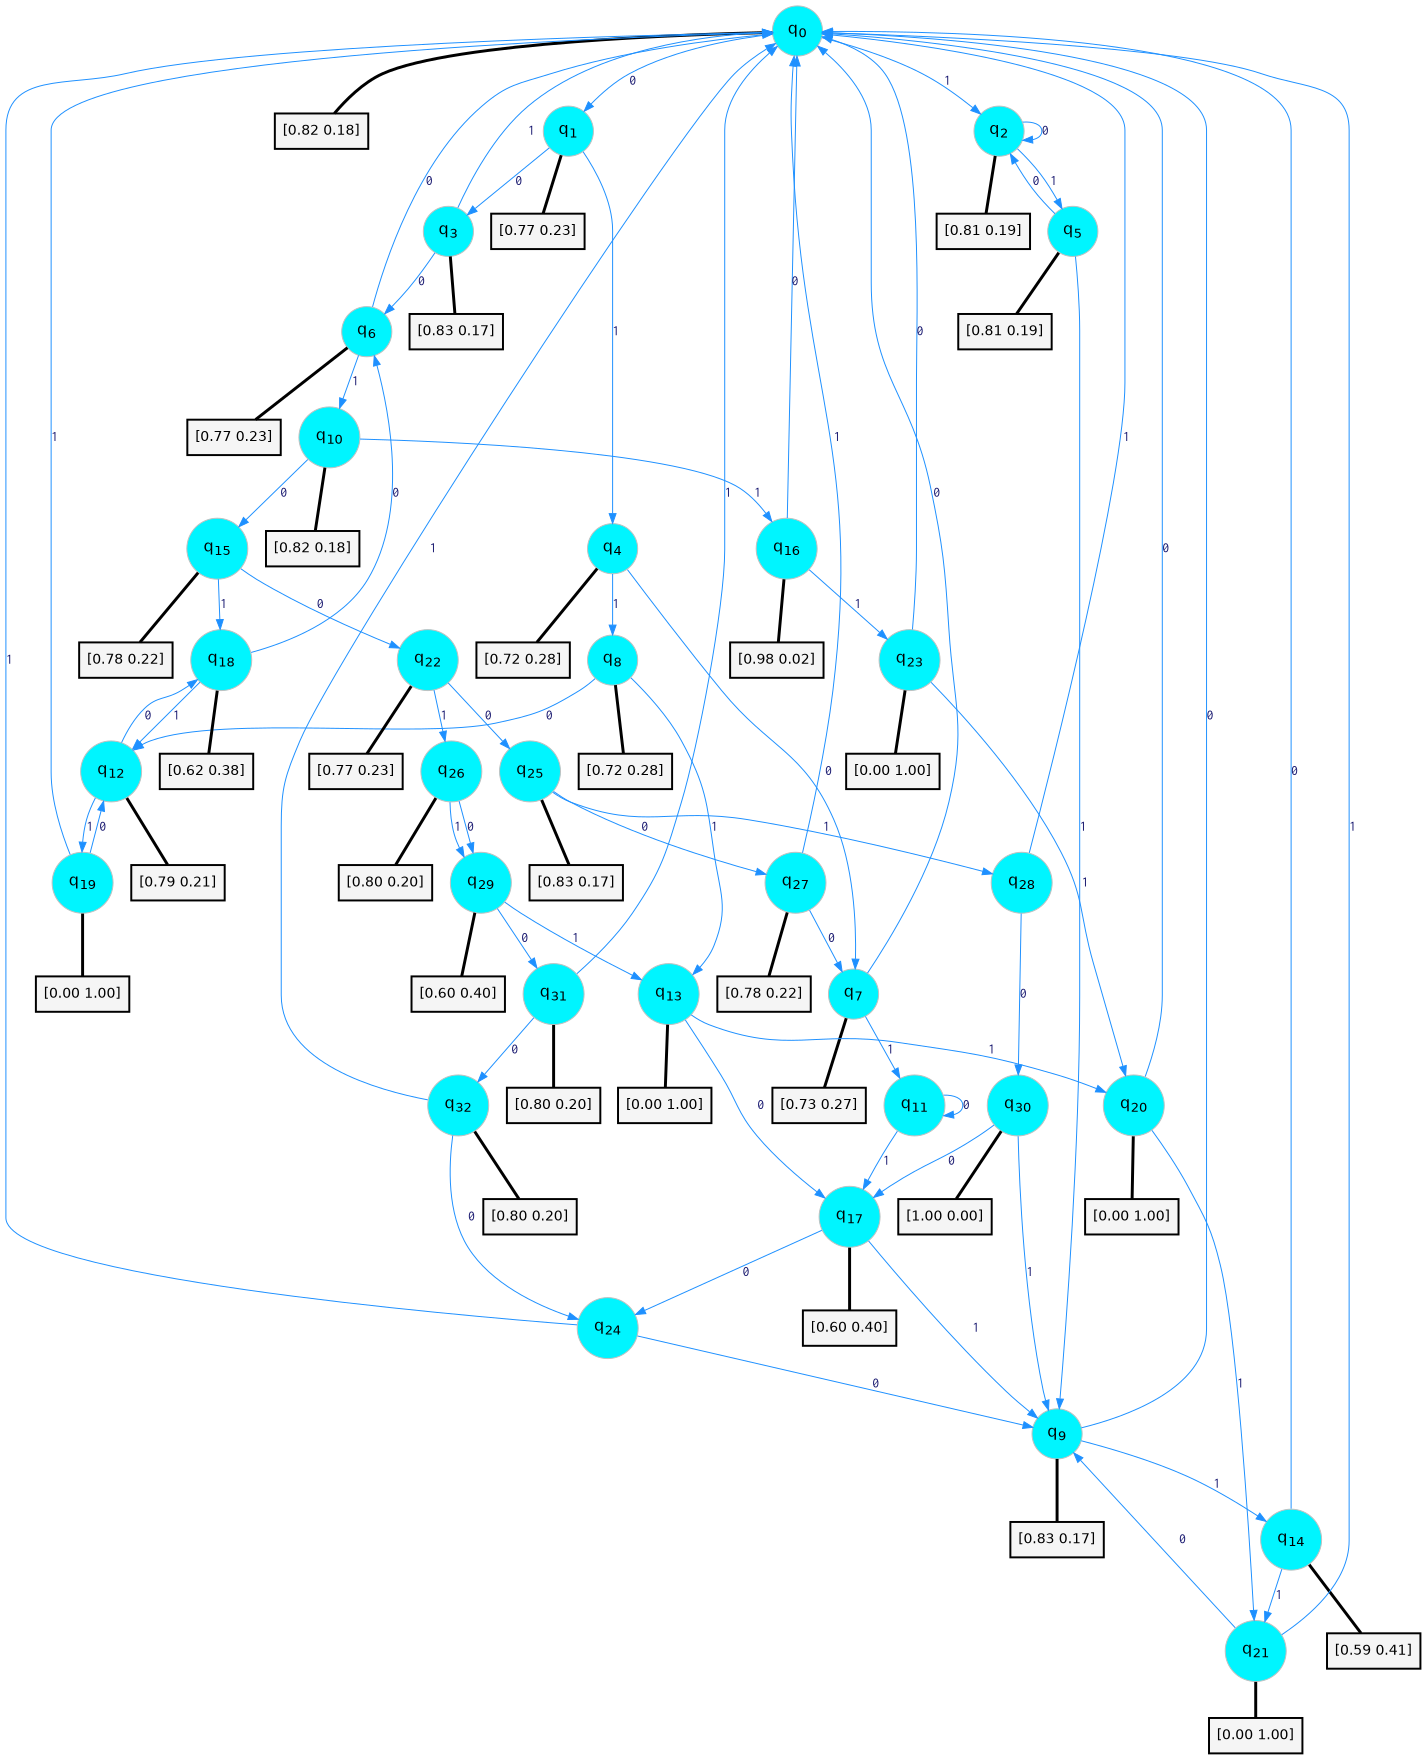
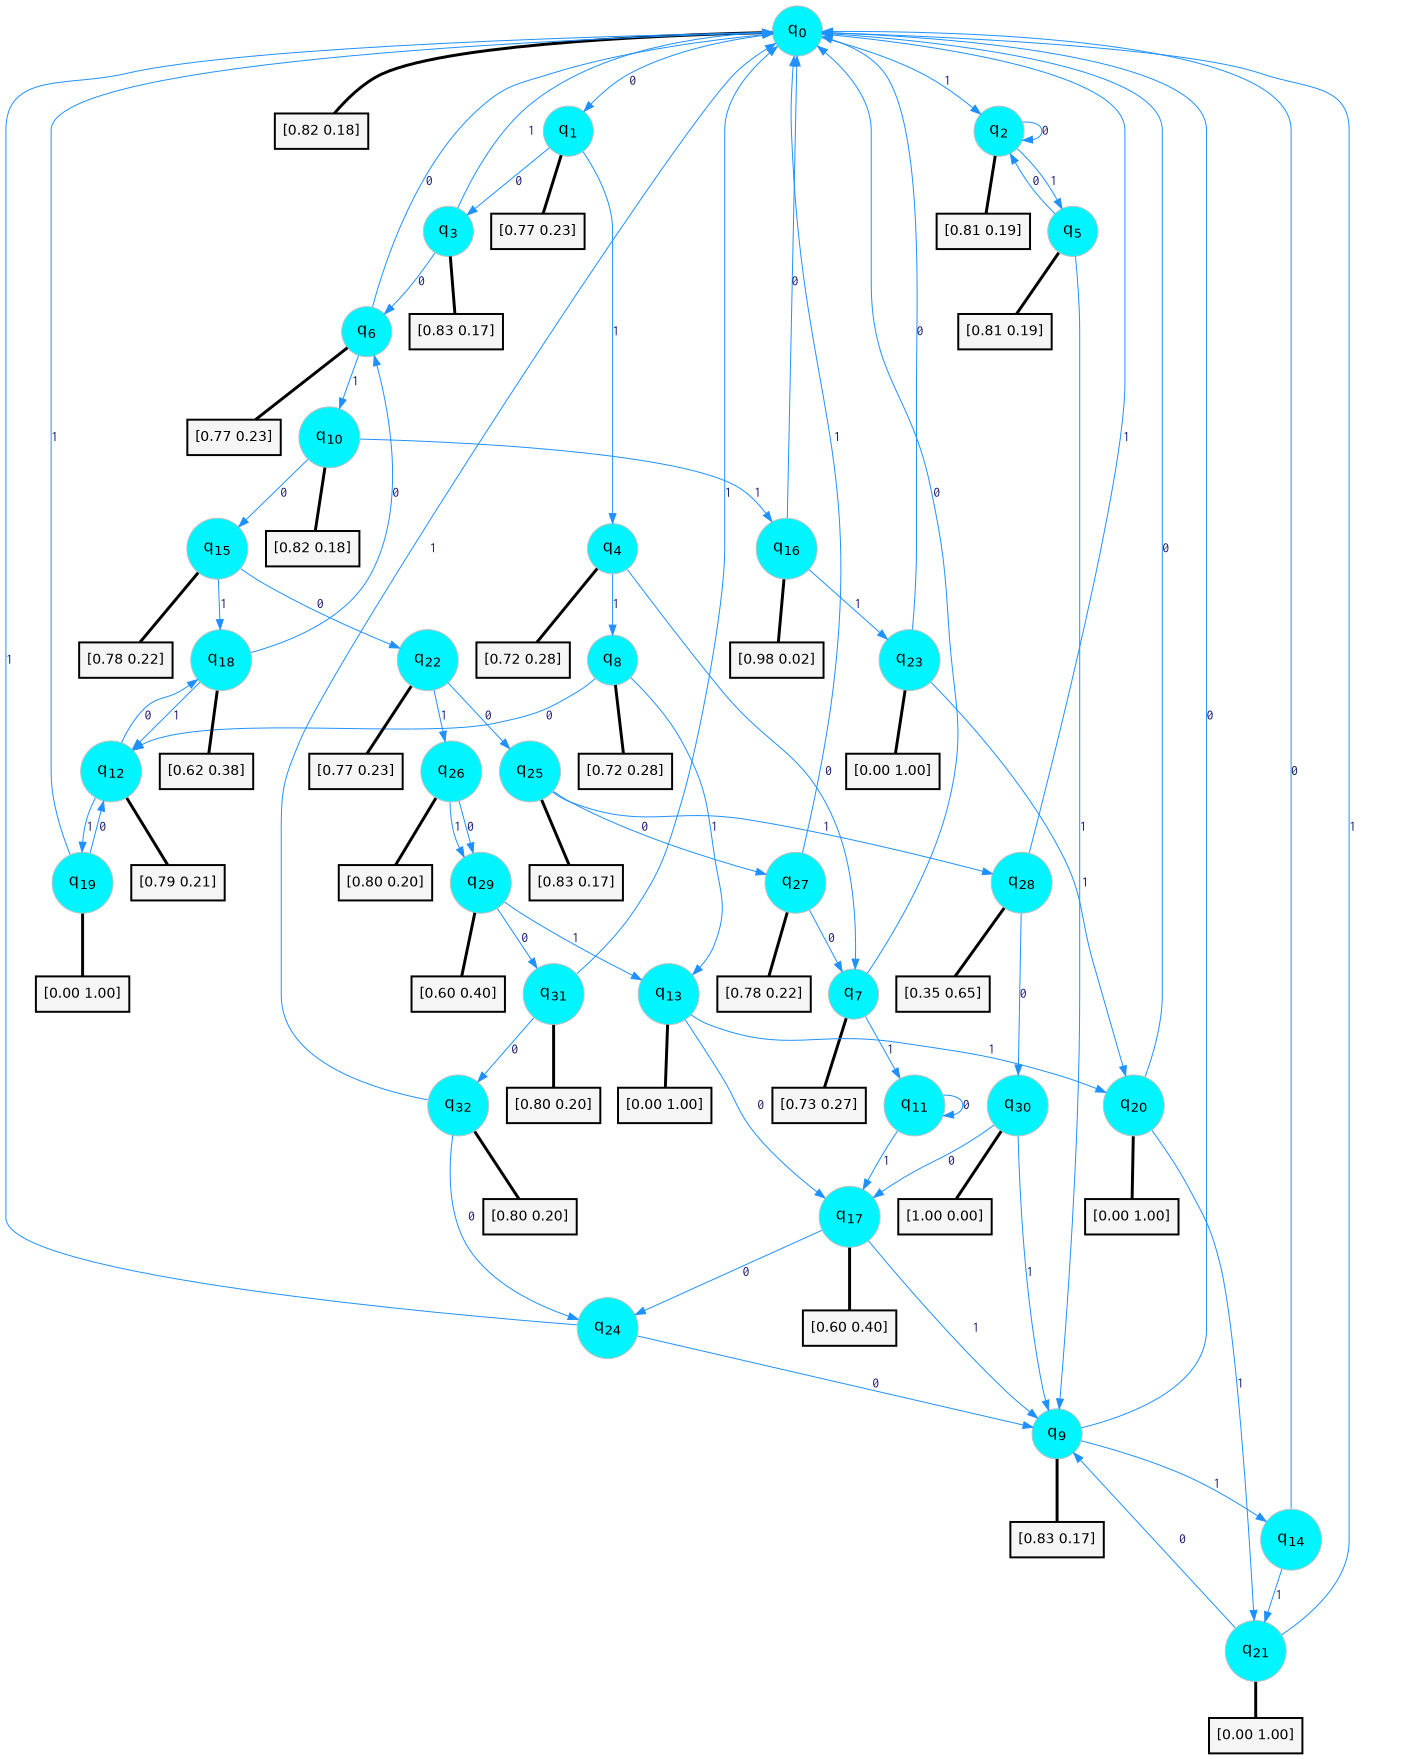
none -> (943, 994)
(1374, 1651) -> none
